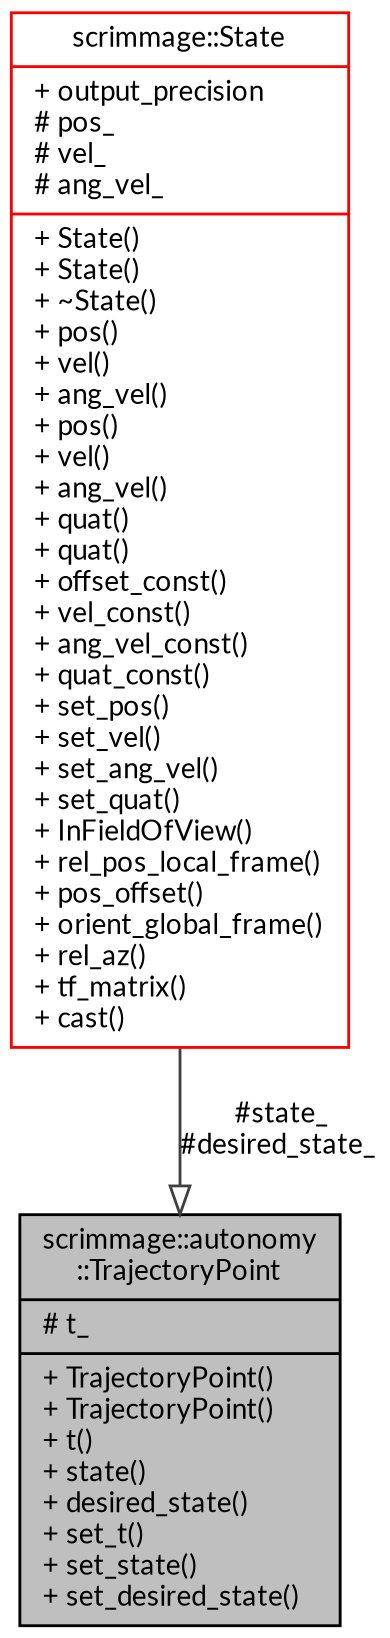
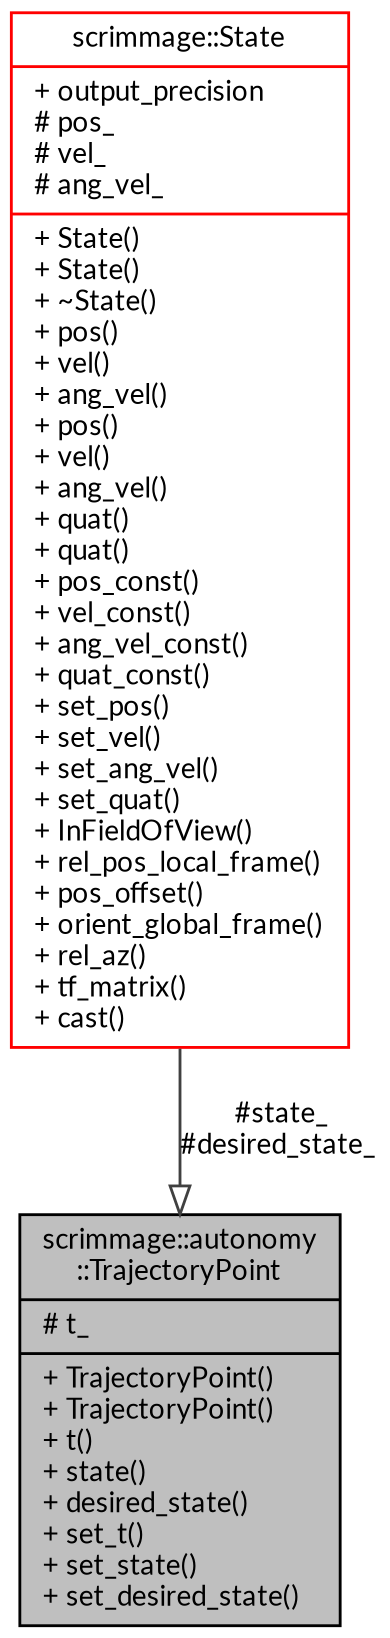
(132, 583) -> (118, 583)
